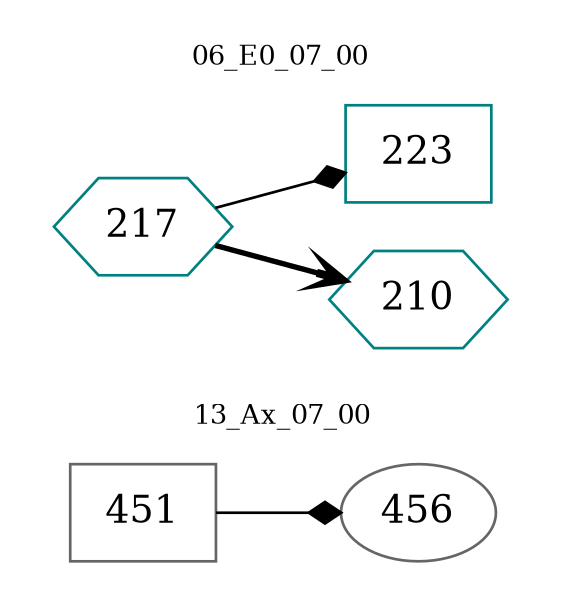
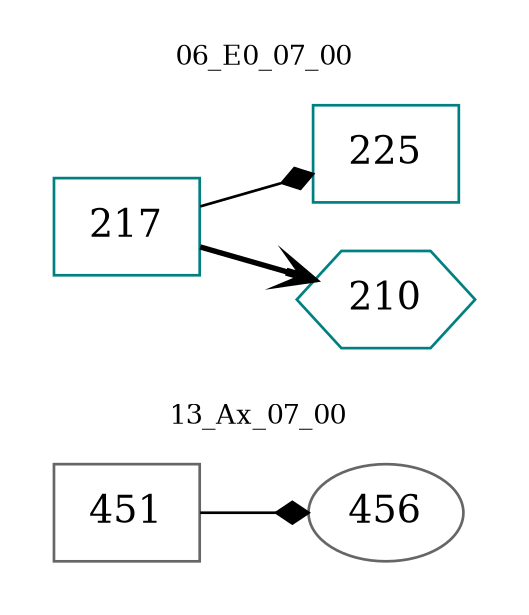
(418, 154) -> (386, 154)
(143, 227) -> (127, 227)
